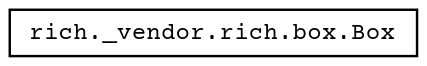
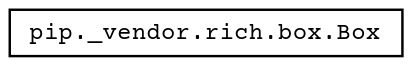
(213, 33) -> (206, 33)
